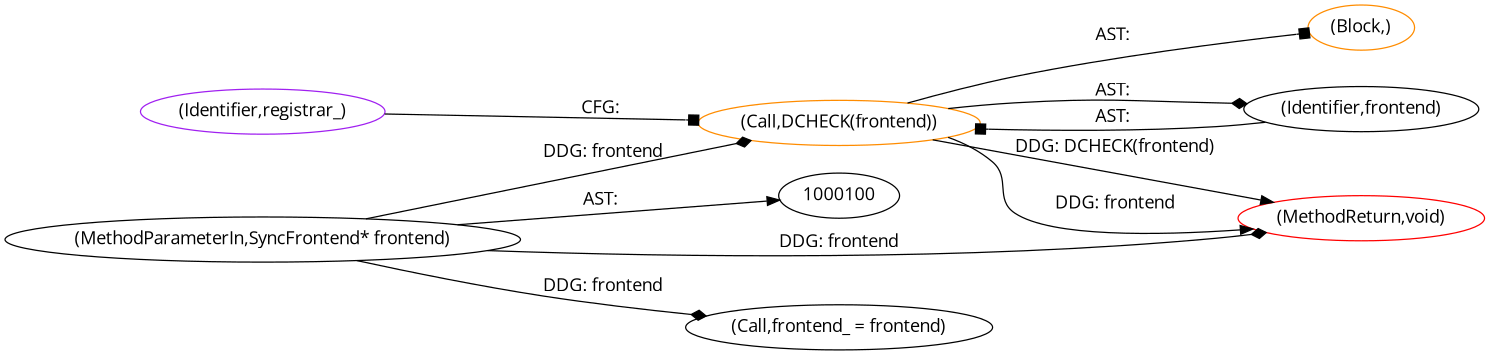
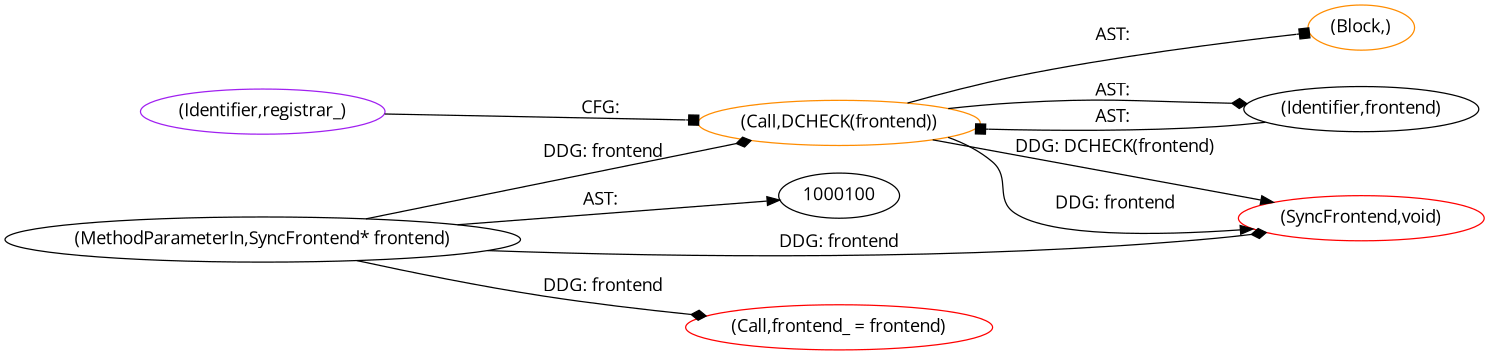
(1361, 218) -> (1361, 218)
(839, 327) -> (839, 327)
